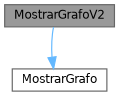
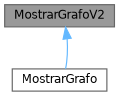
(52, 42) -> (67, 54)
